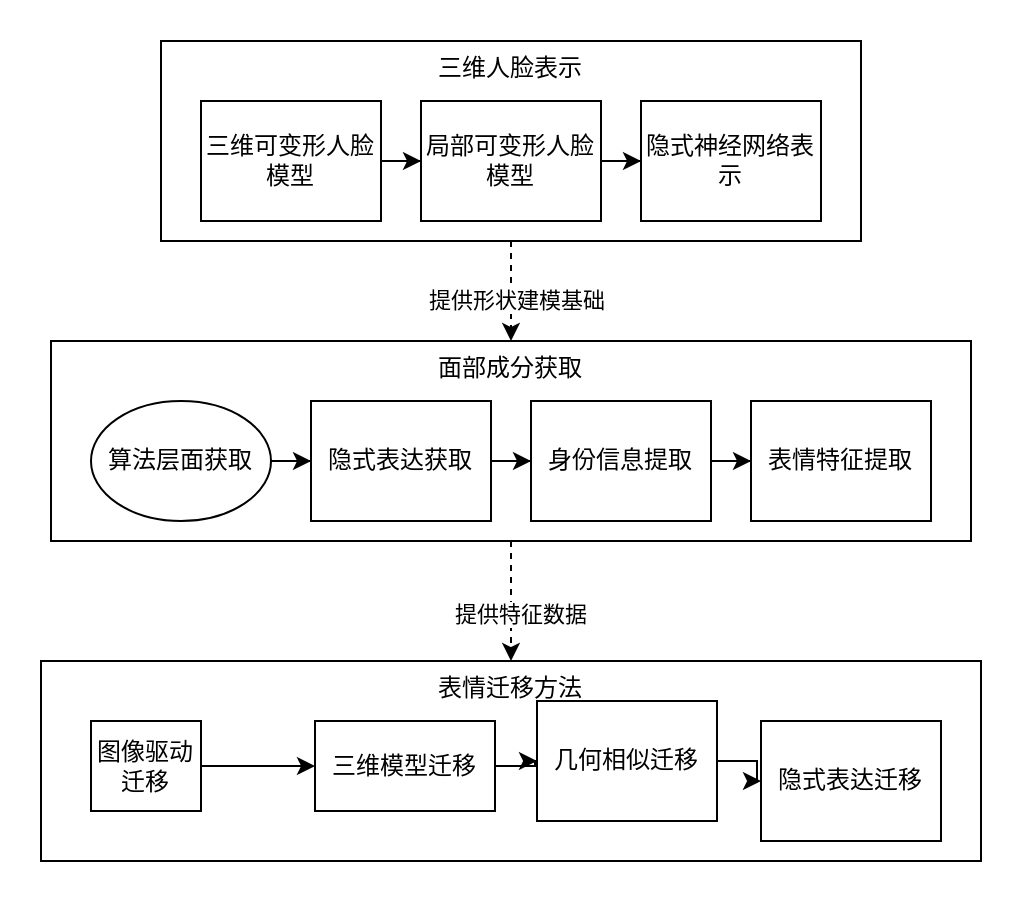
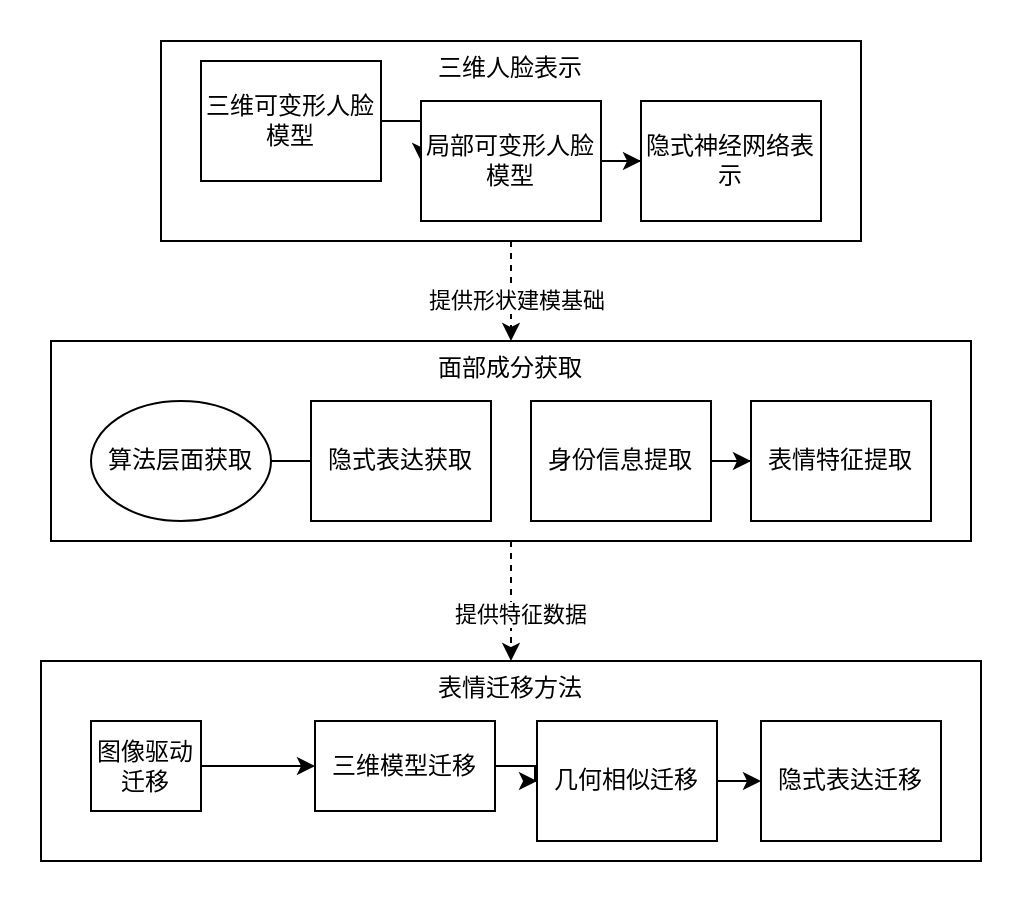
(291, 161) -> (291, 121)
(296, 461) -> (301, 461)
(518, 461) -> none
(627, 761) -> (627, 781)
